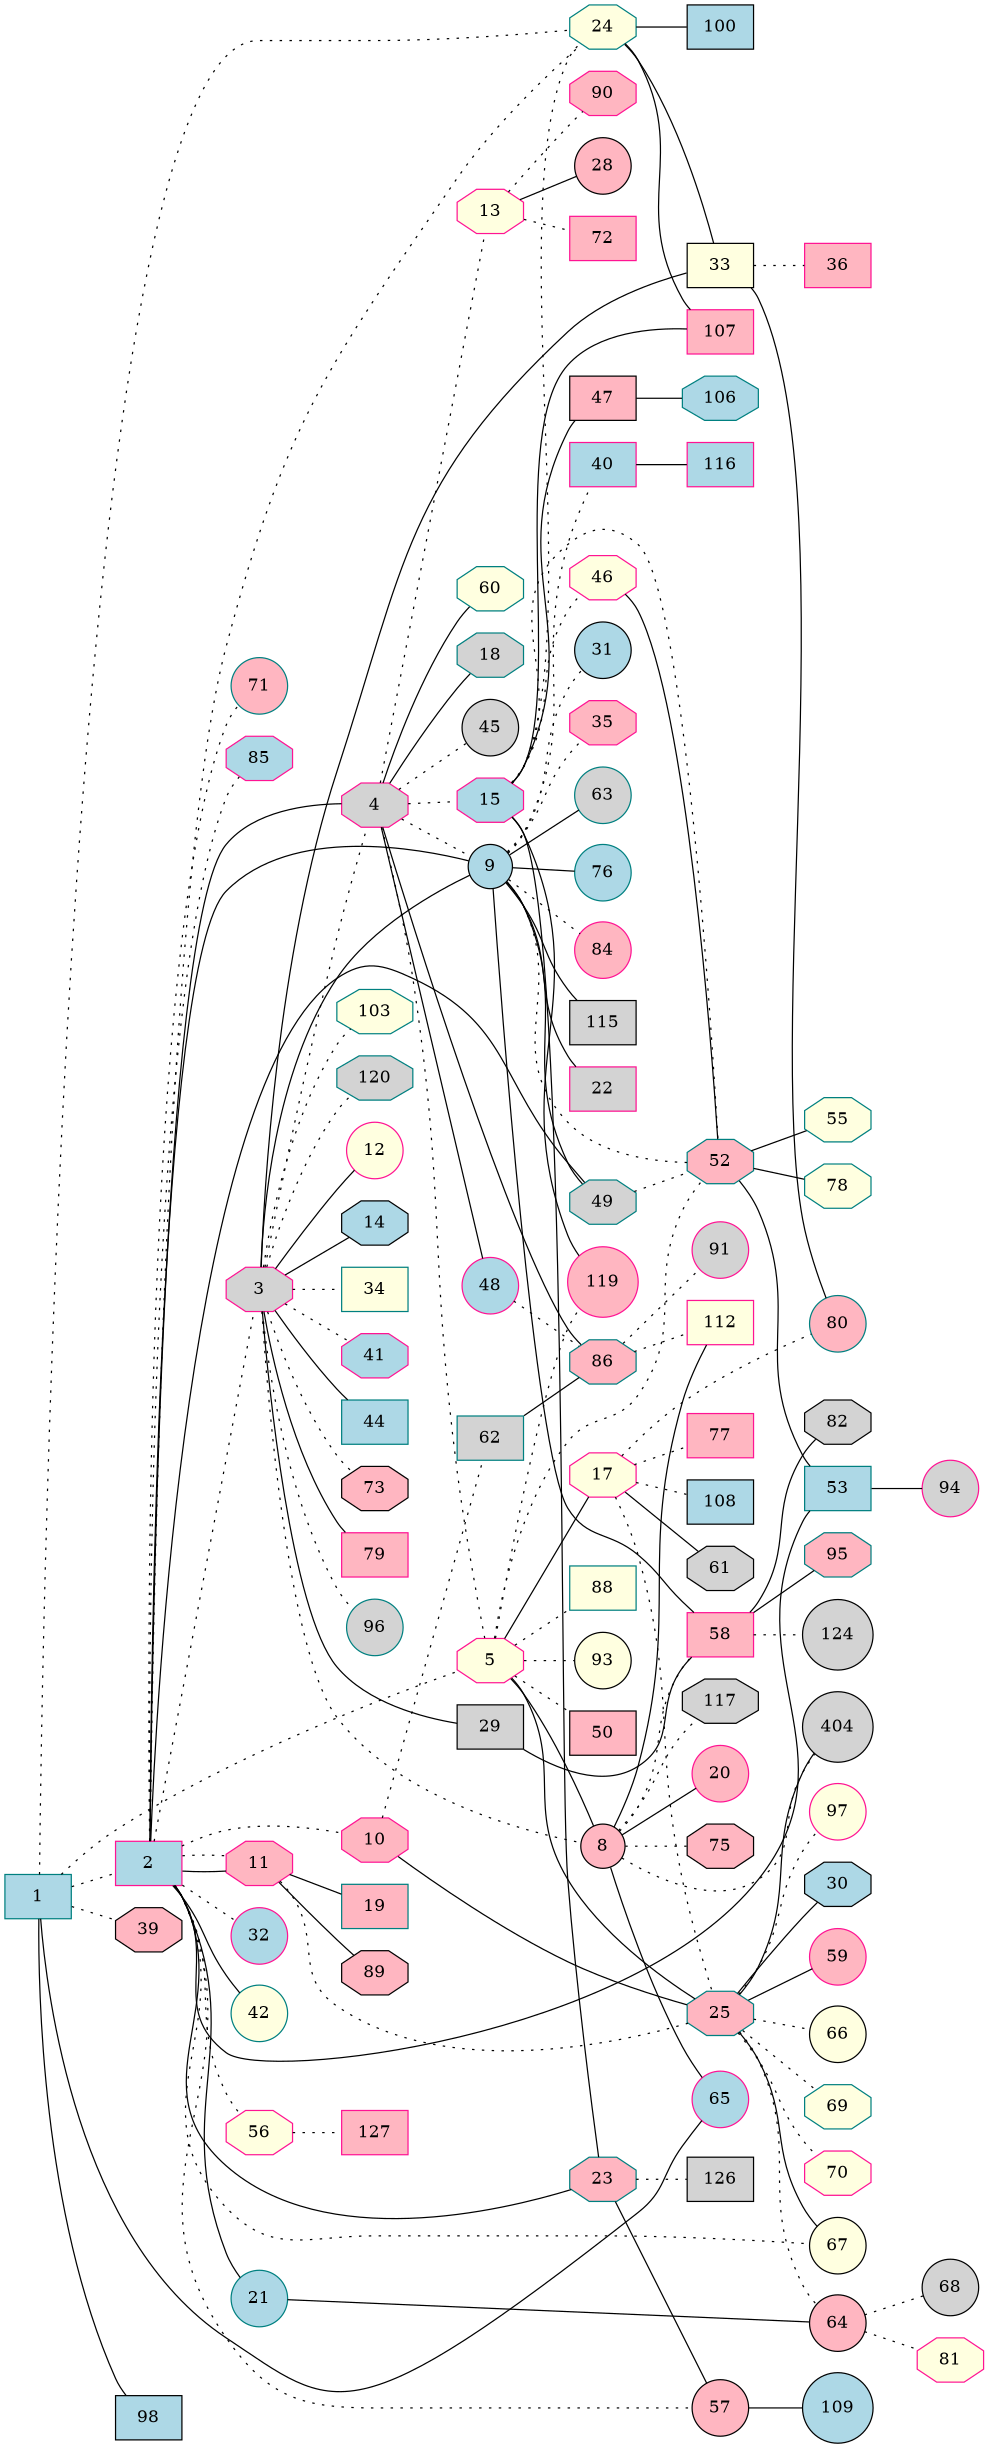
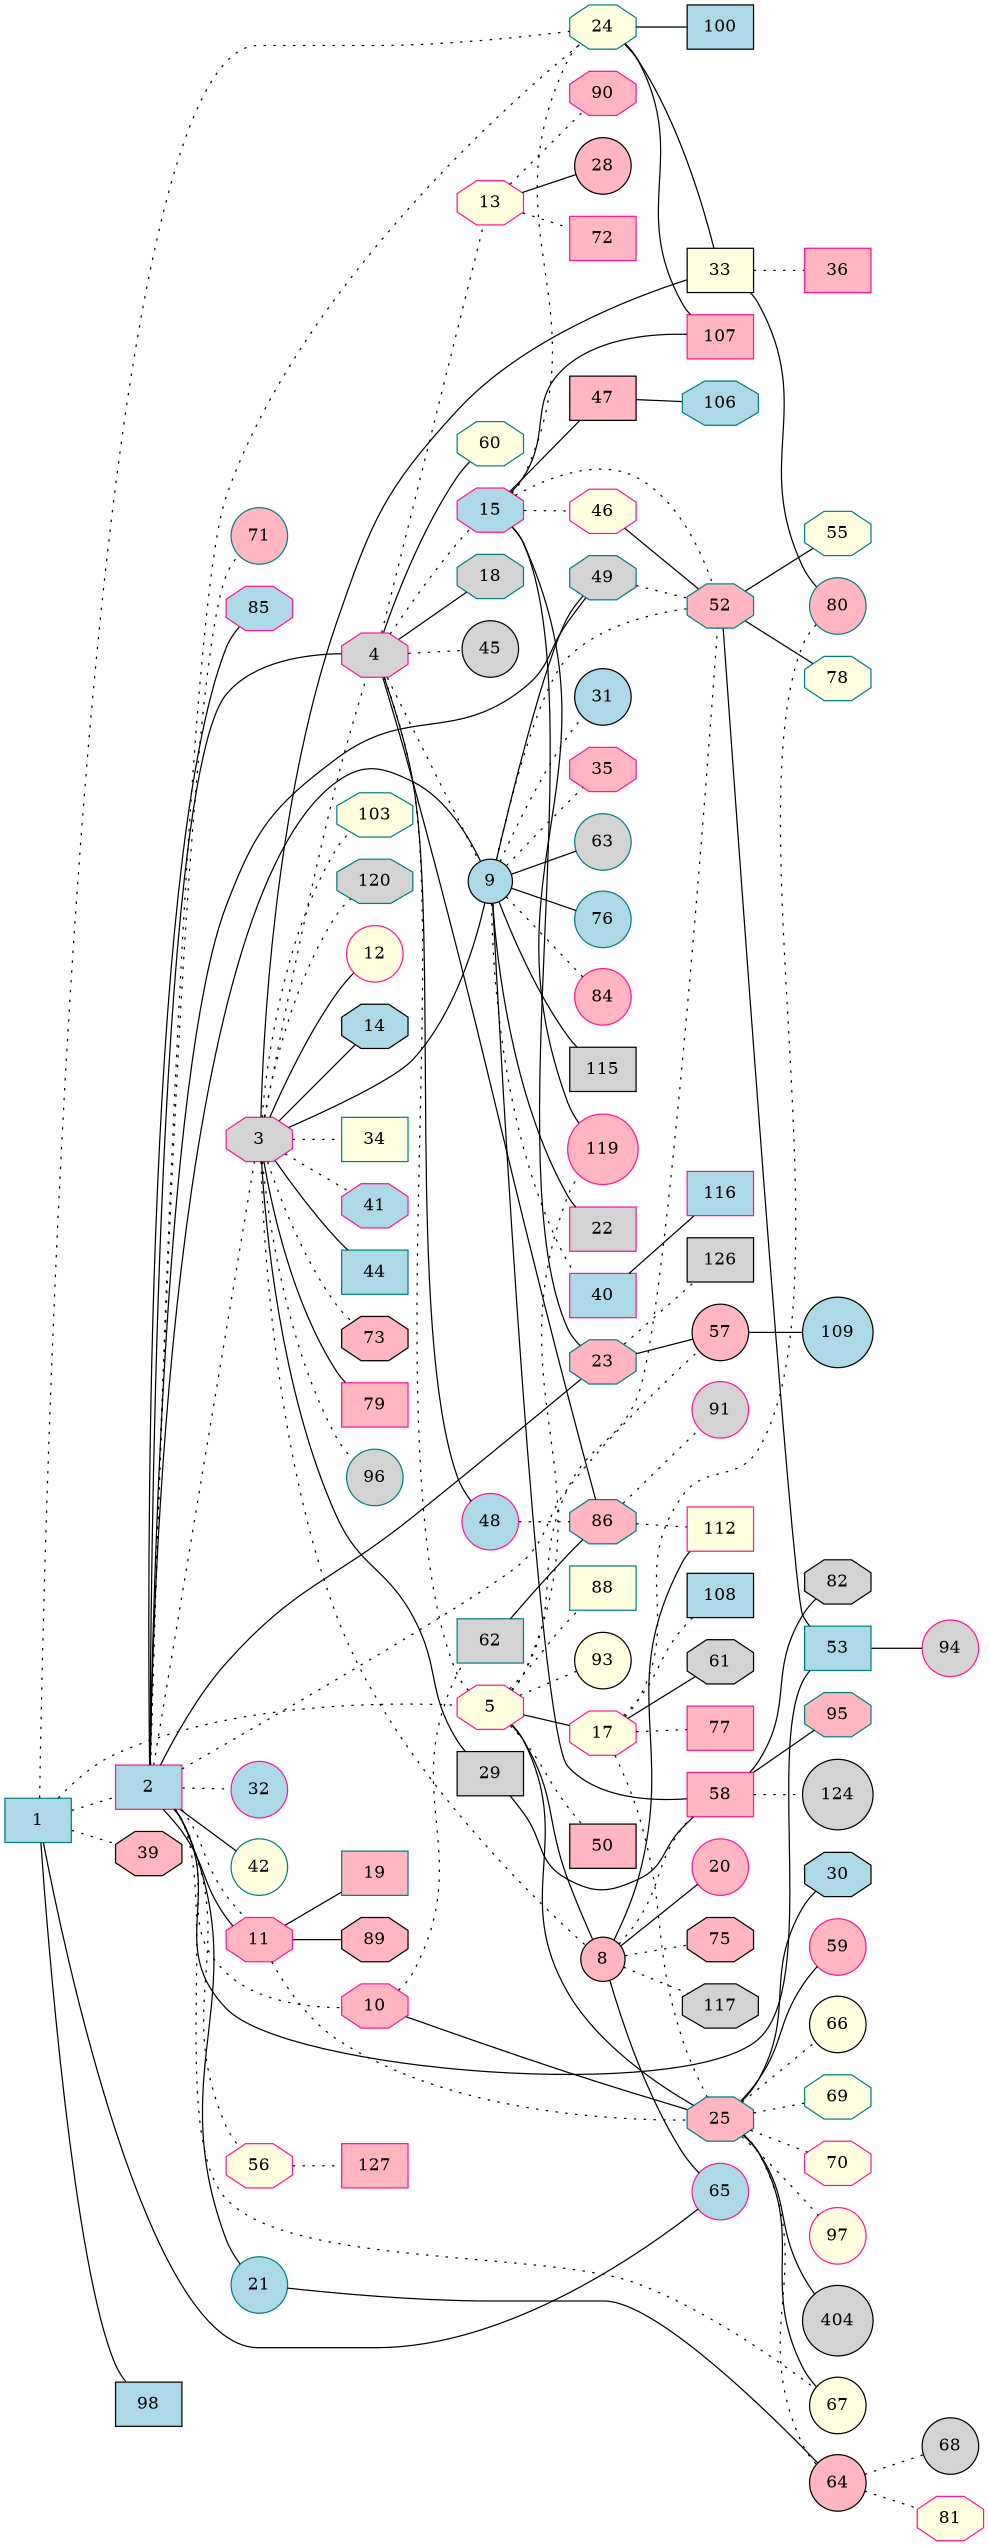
(160, 1304) -> (158, 1191)
(737, 1888) -> none
